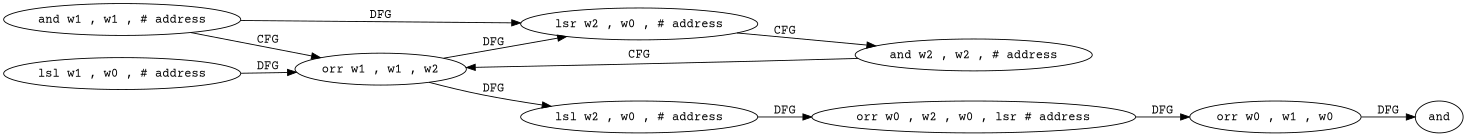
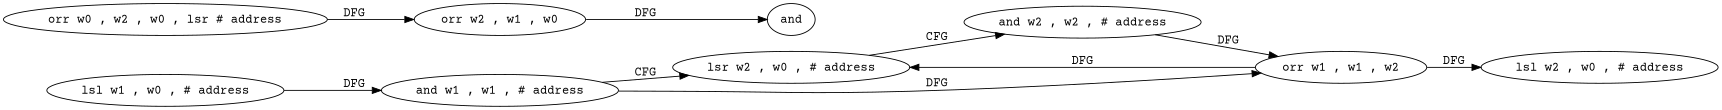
(381, 15) -> (646, 72)
(268, 39) -> (937, 83)
(639, 54) -> (1228, 40)
(264, 73) -> (328, 90)
(780, 117) -> none
(1275, 117) -> (500, 19)
